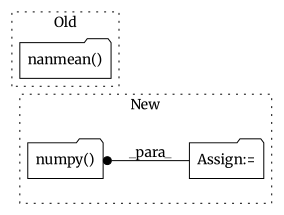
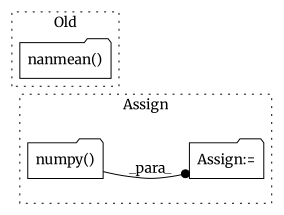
(146, 106) -> (146, 106)
(150, 161) -> (142, 178)
